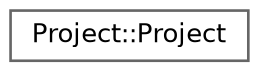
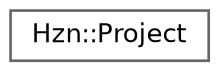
(129, 36) -> (110, 36)
